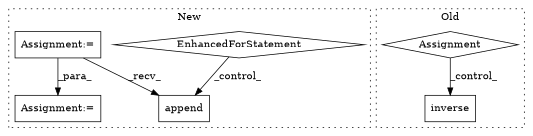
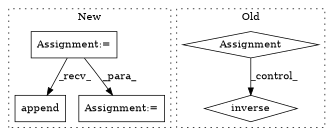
(239, 45) -> none
(450, 109) -> (251, 109)
